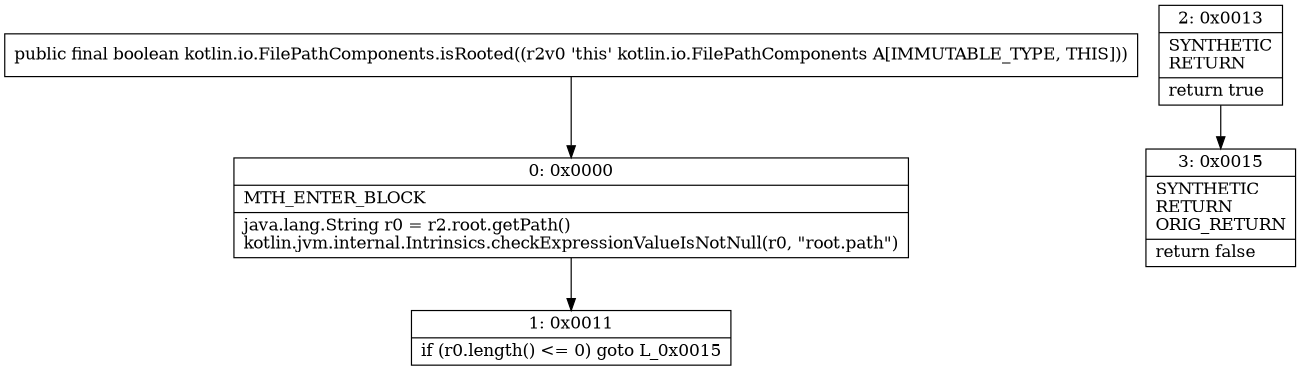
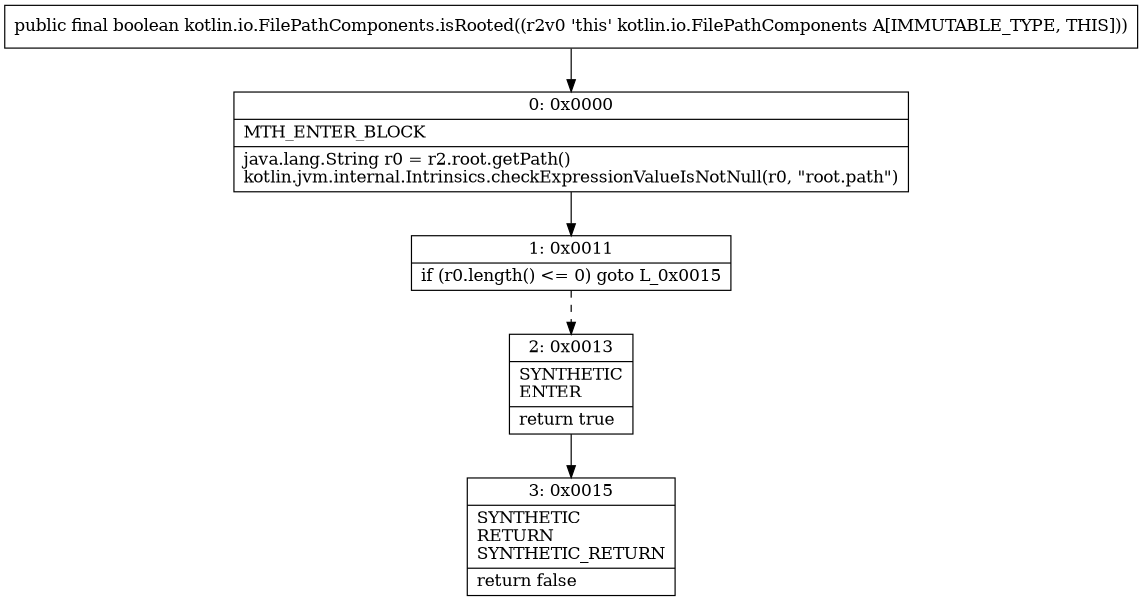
(1207, 64) -> (550, 392)
(1221, 225) -> (571, 554)
none -> (571, 306)
